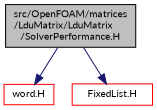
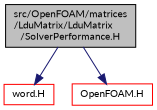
(112, 95) -> (112, 95)
